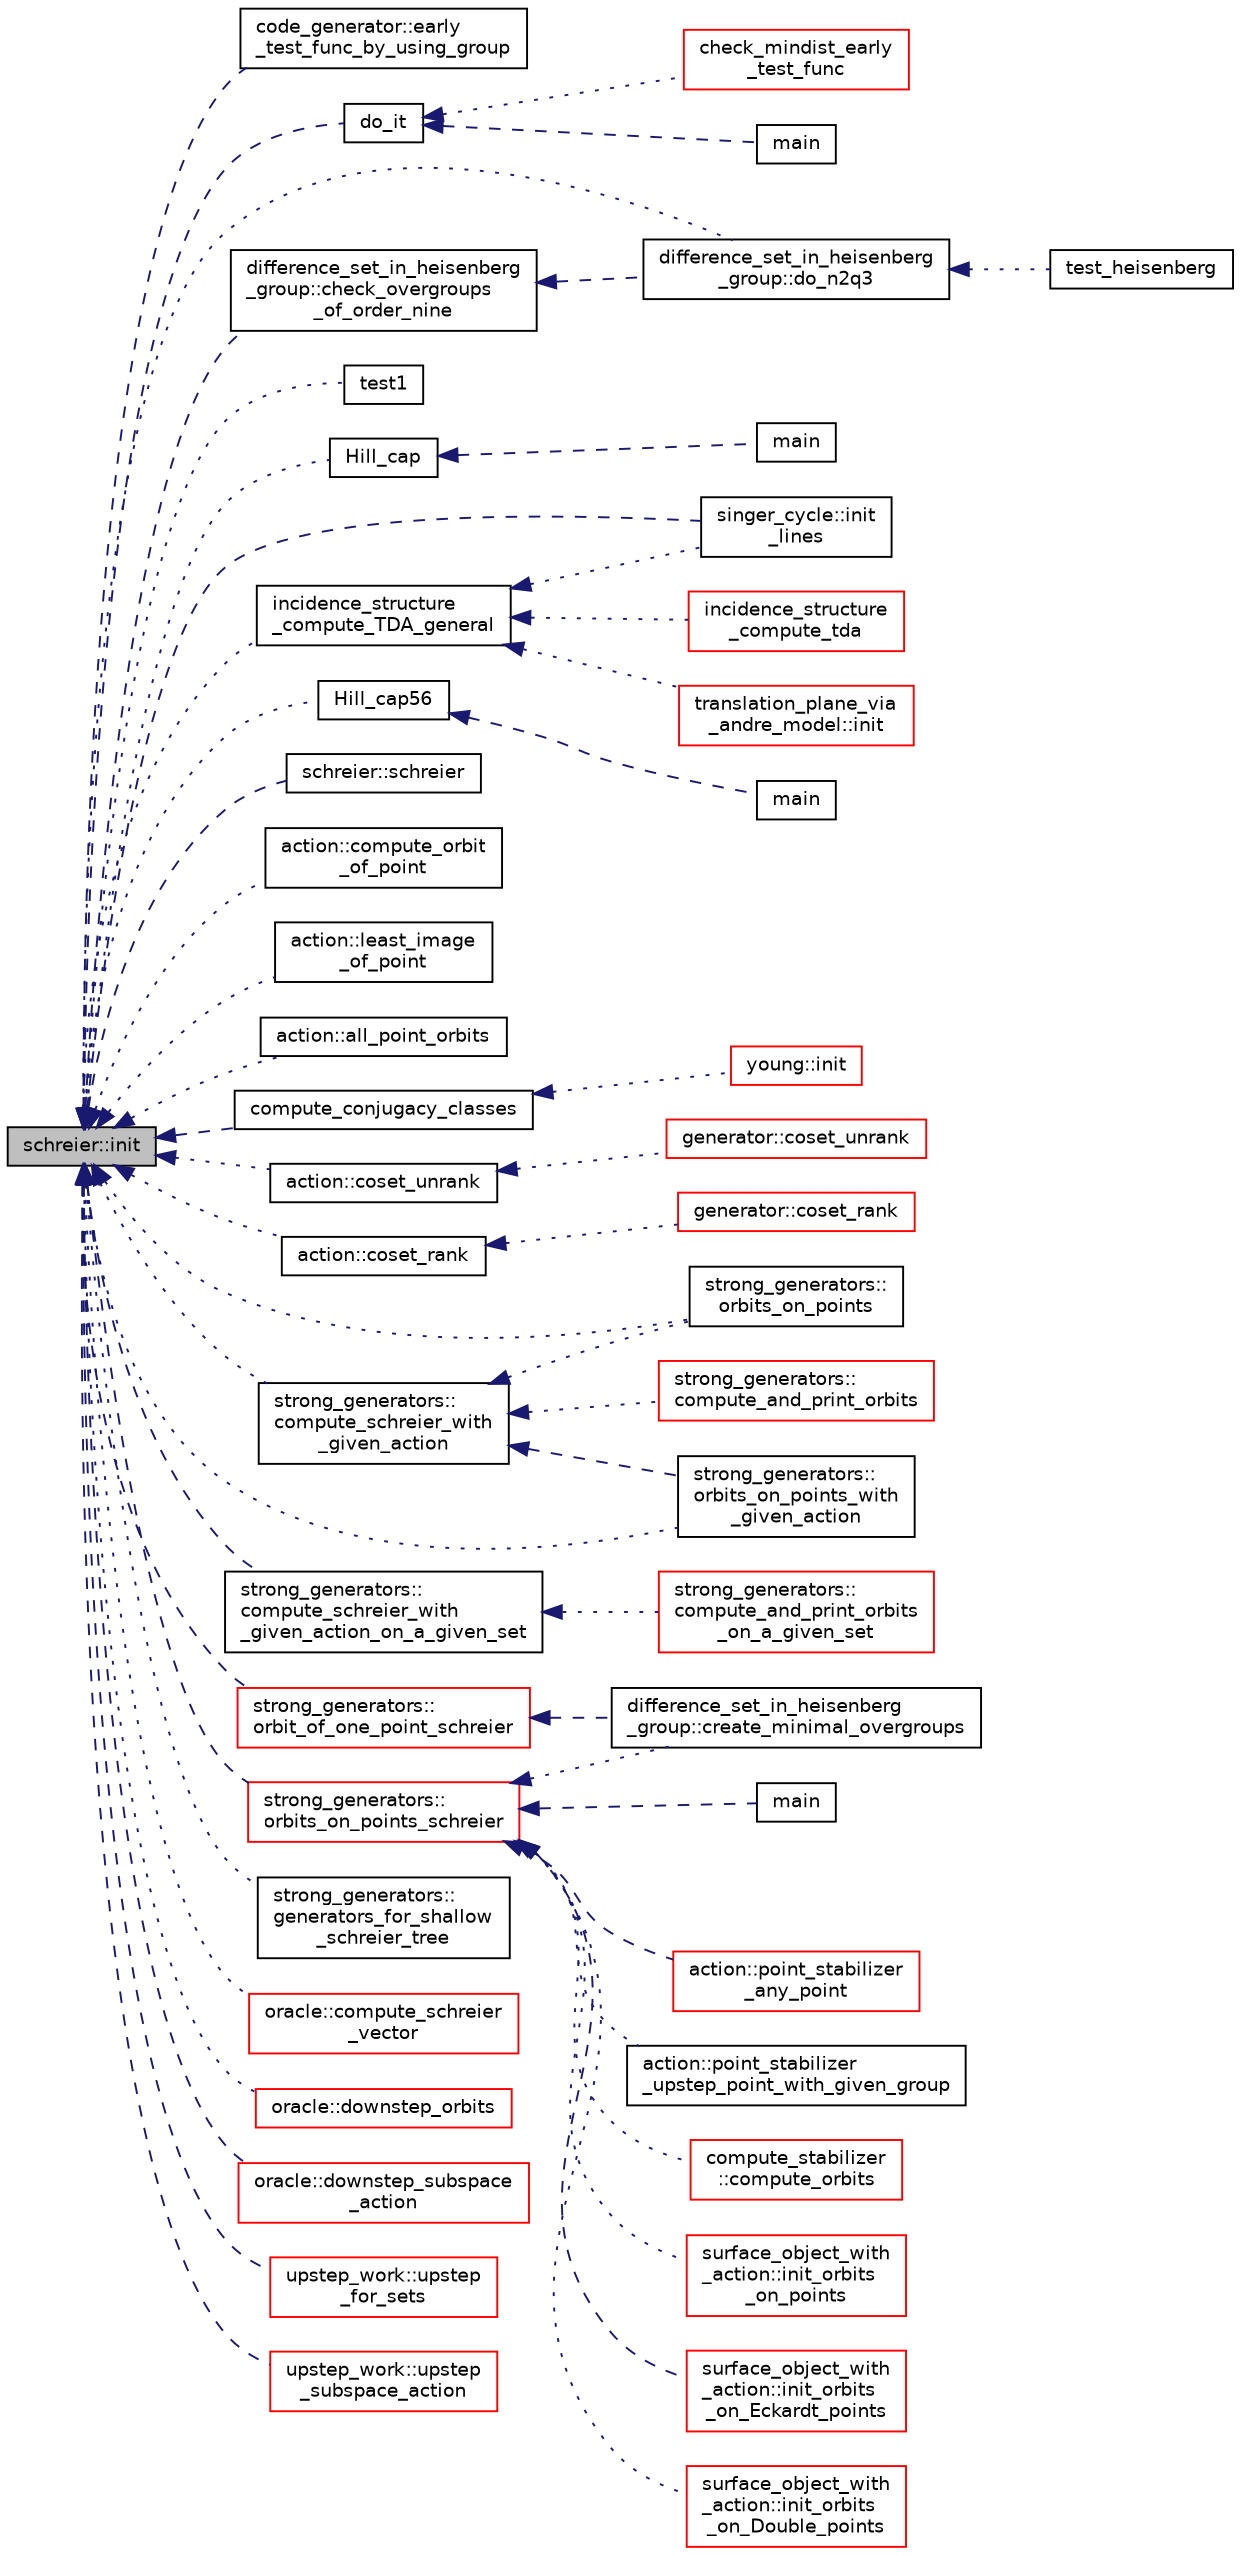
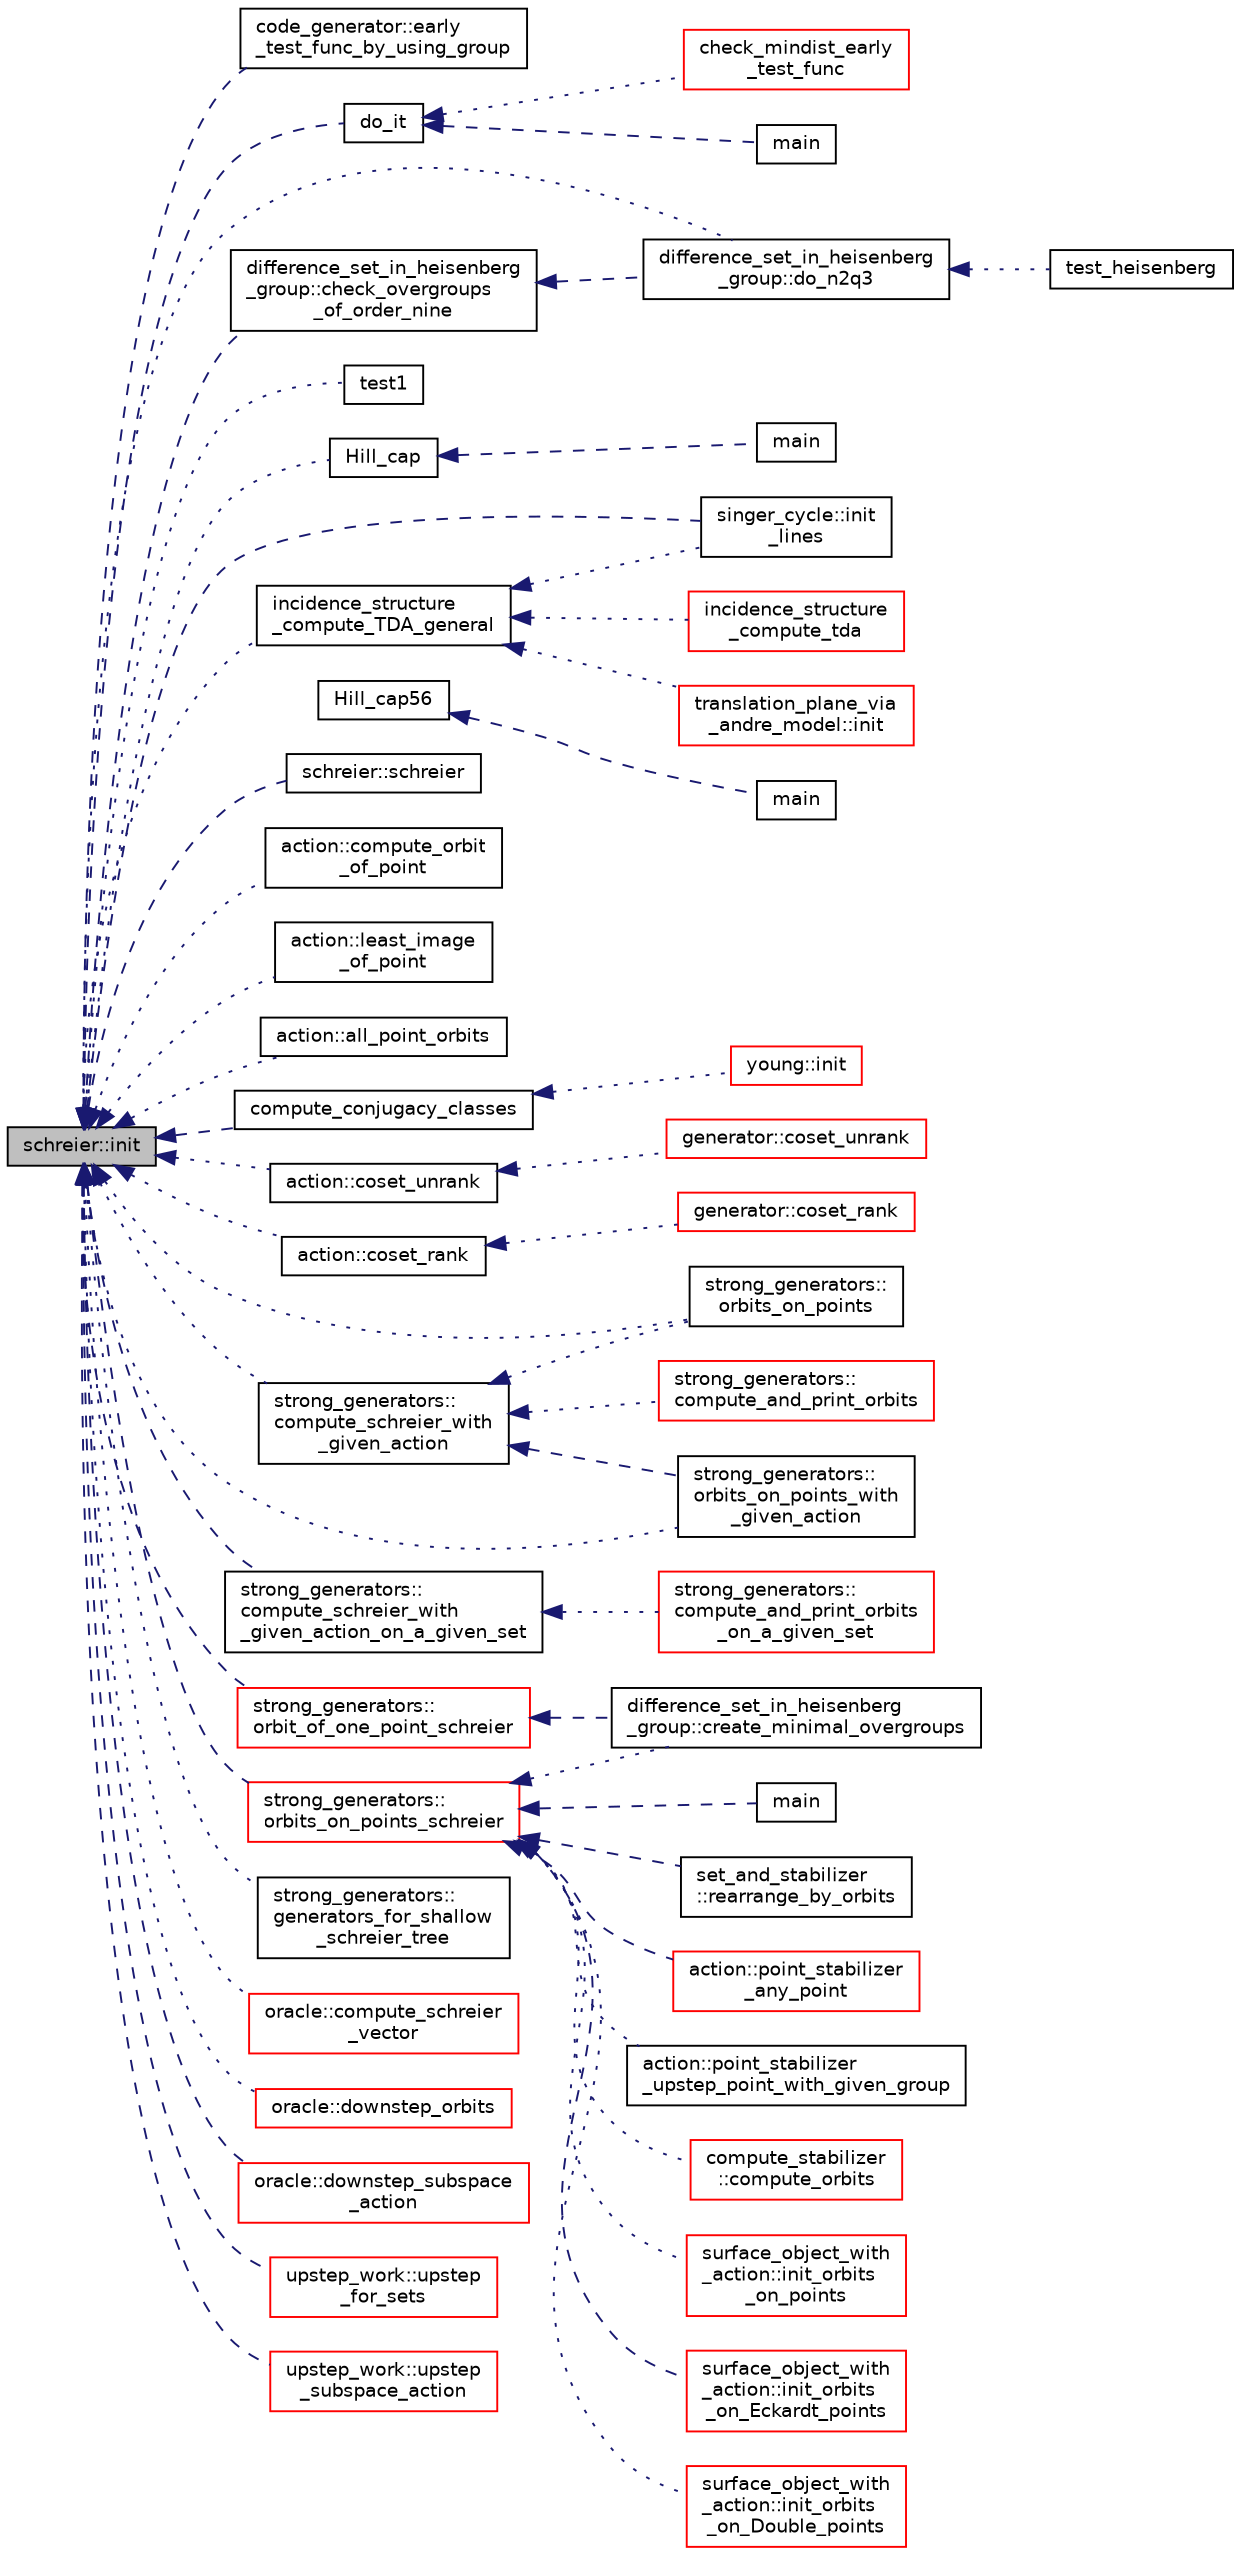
(140, 862) -> none
none -> (796, 1887)
